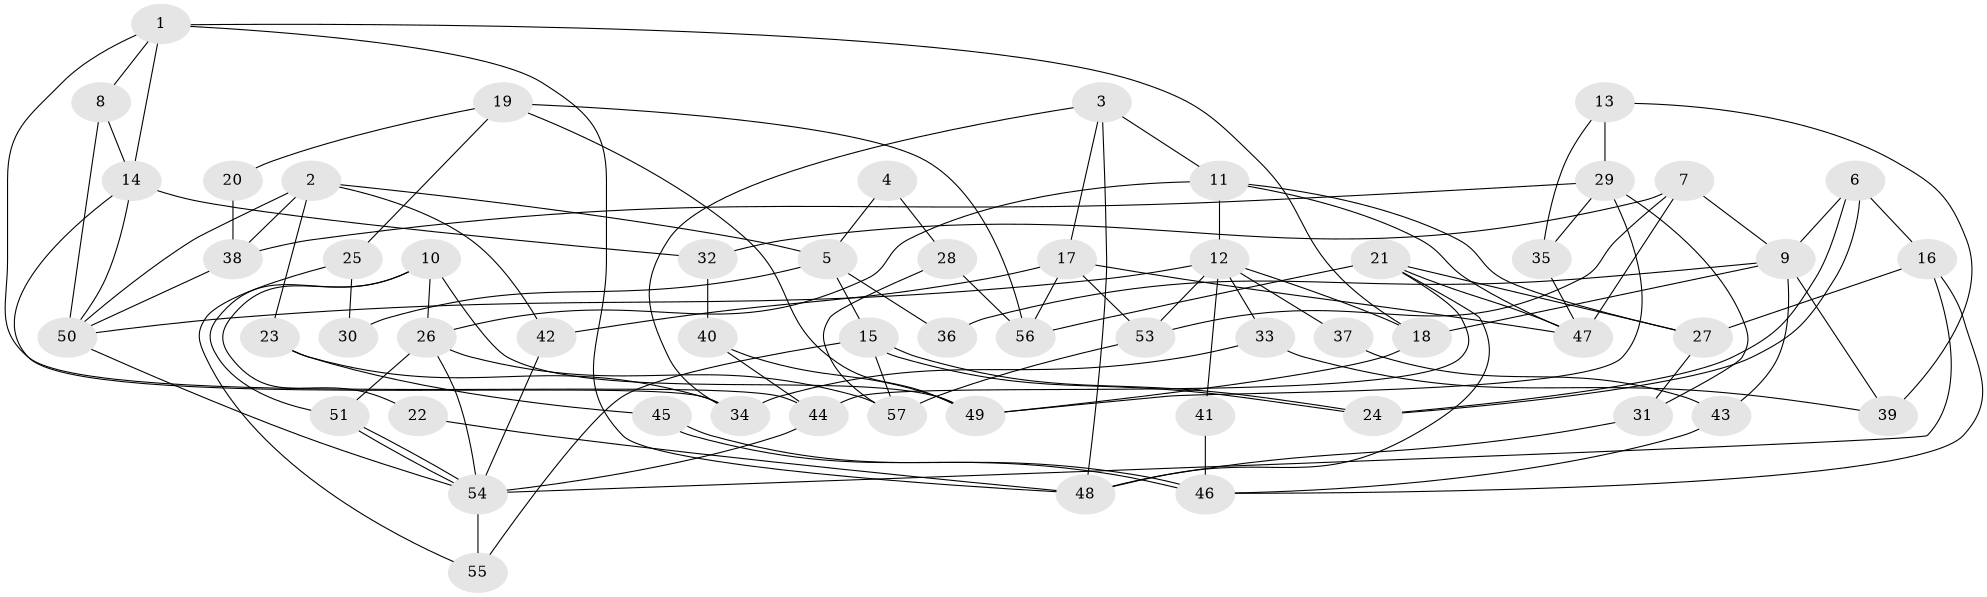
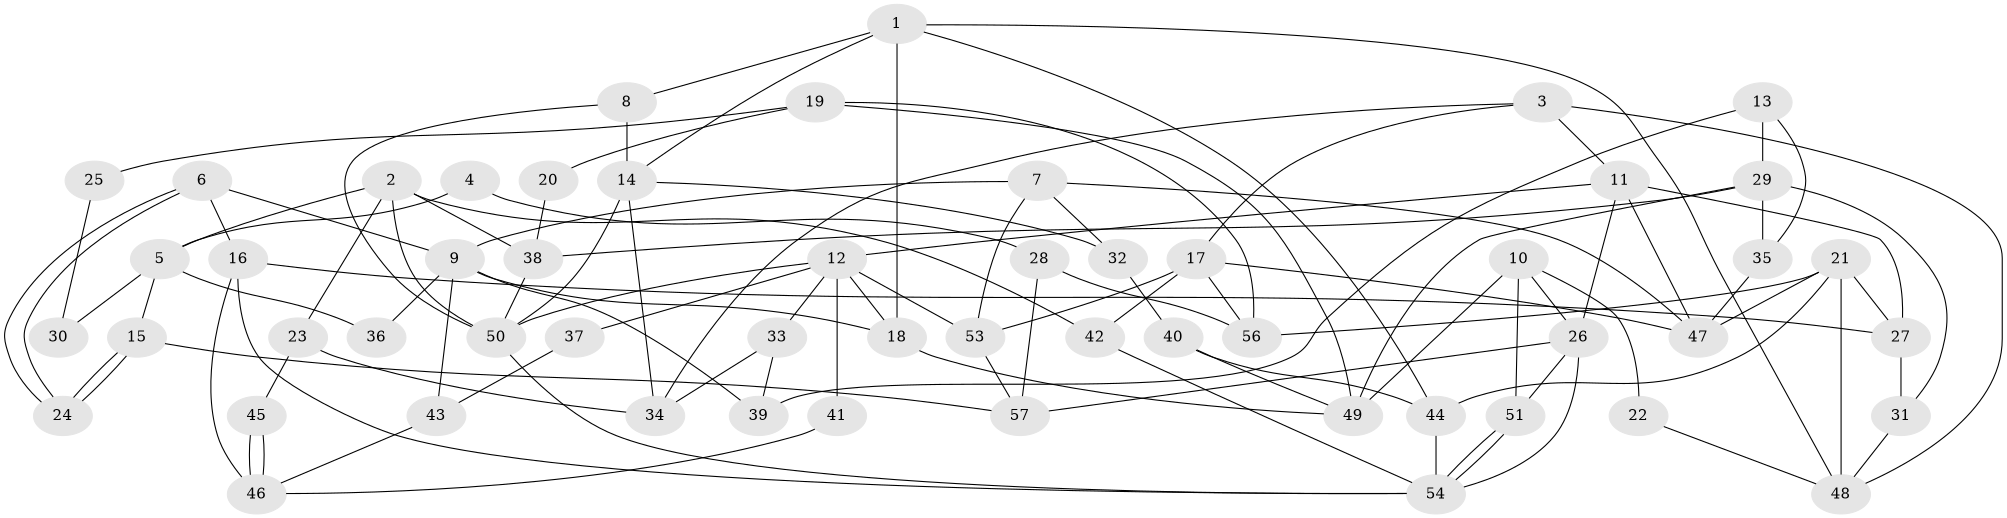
(478, 573) -> none
